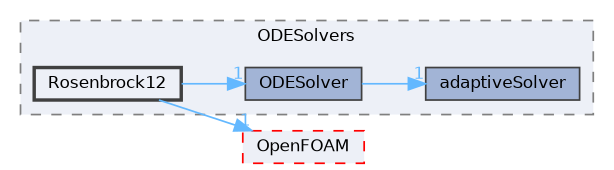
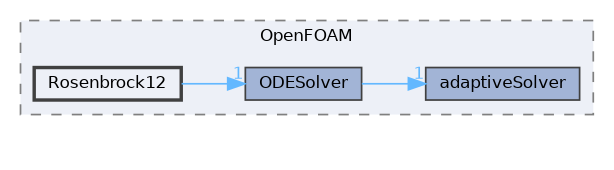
(307, 37) -> (307, 37)
(303, 147) -> none
